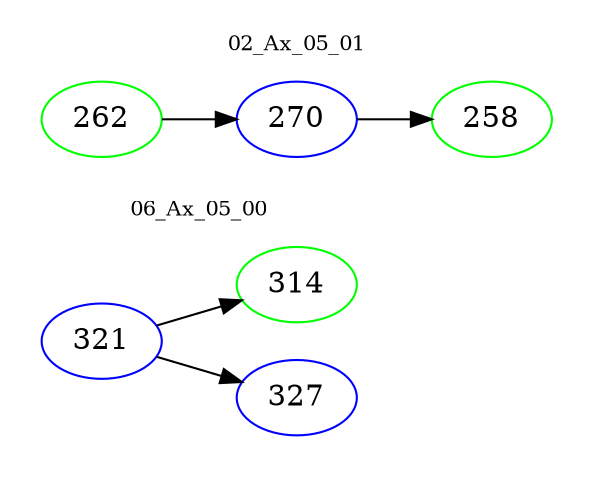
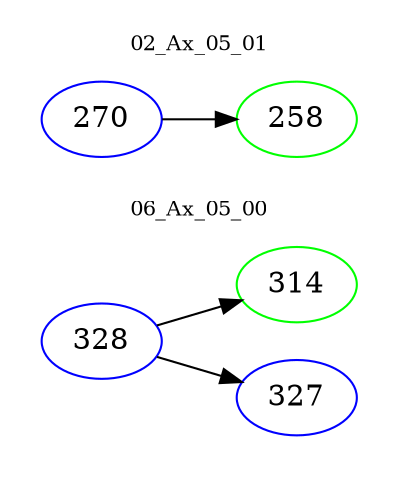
(102, 119) -> none
(102, 341) -> (102, 341)
